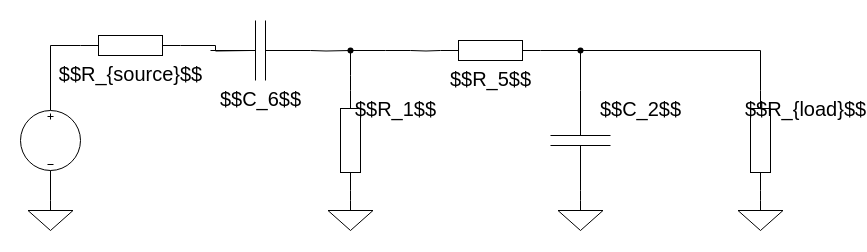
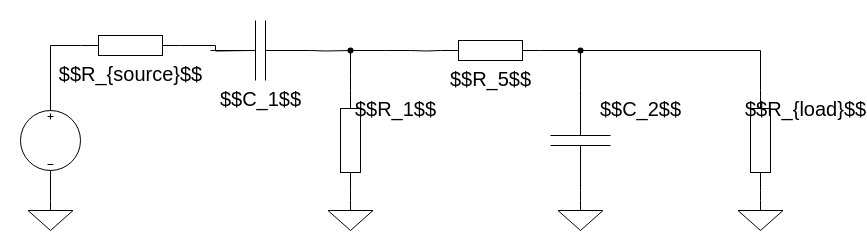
(261, 100) -> (261, 100)
